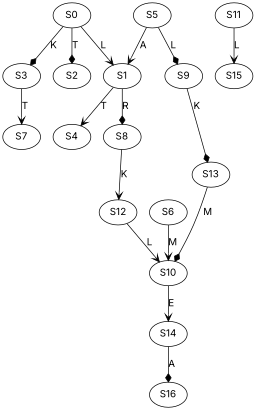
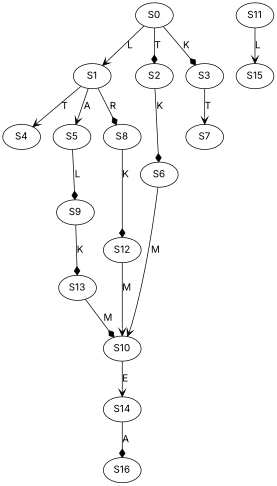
(139, 43) -> (83, 103)
none -> (157, 121)
(120, 171) -> (122, 189)
(150, 243) -> (127, 288)
